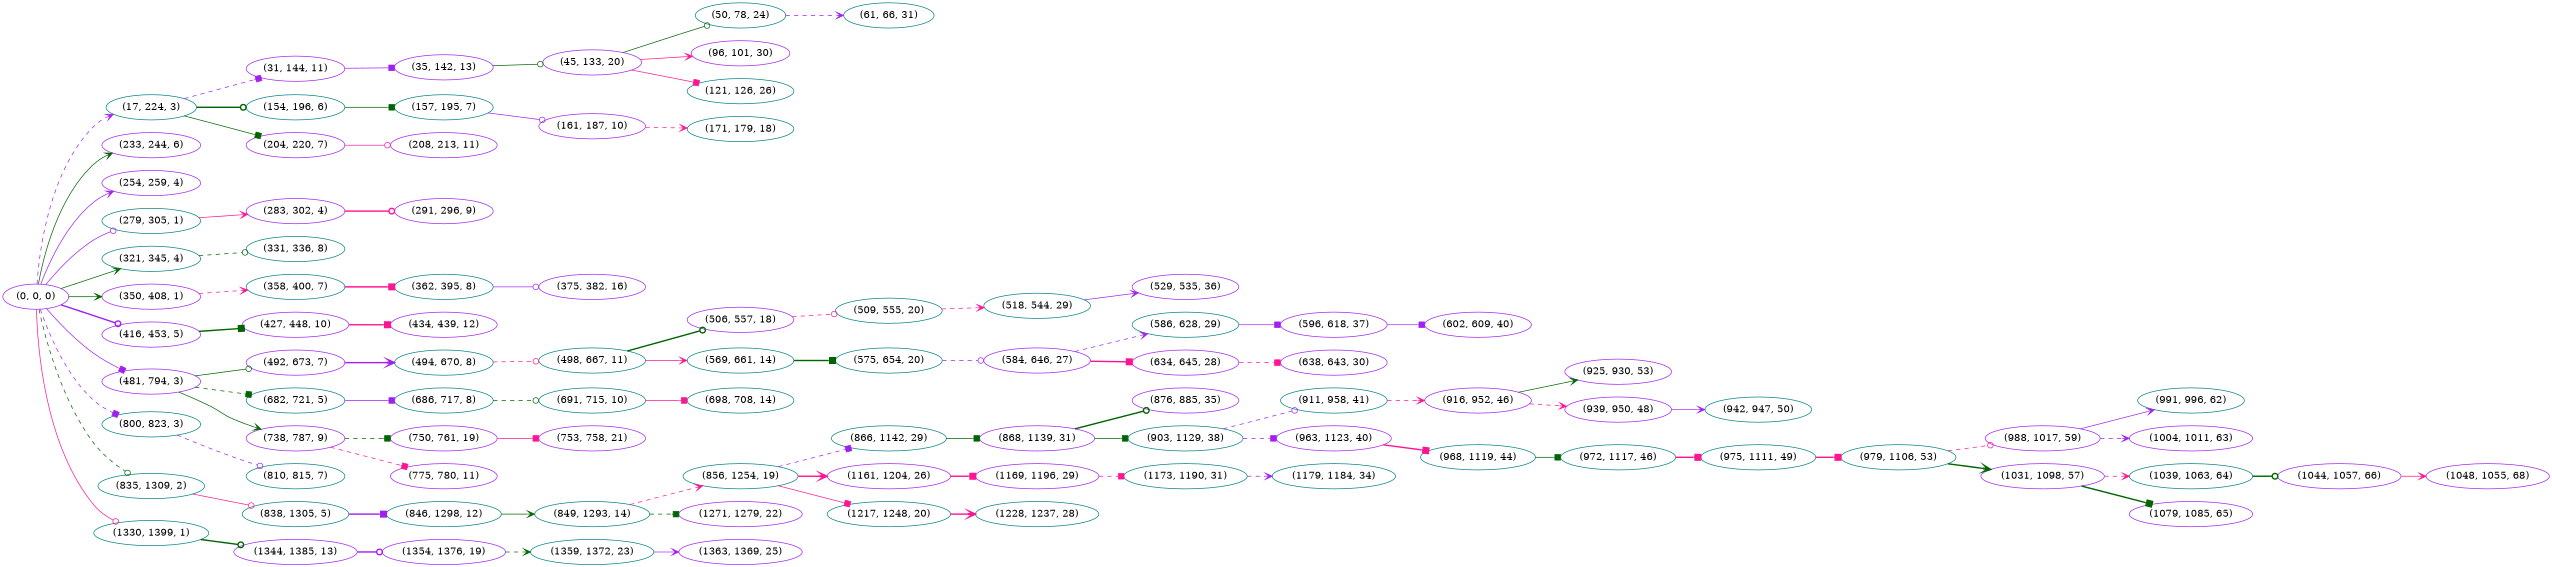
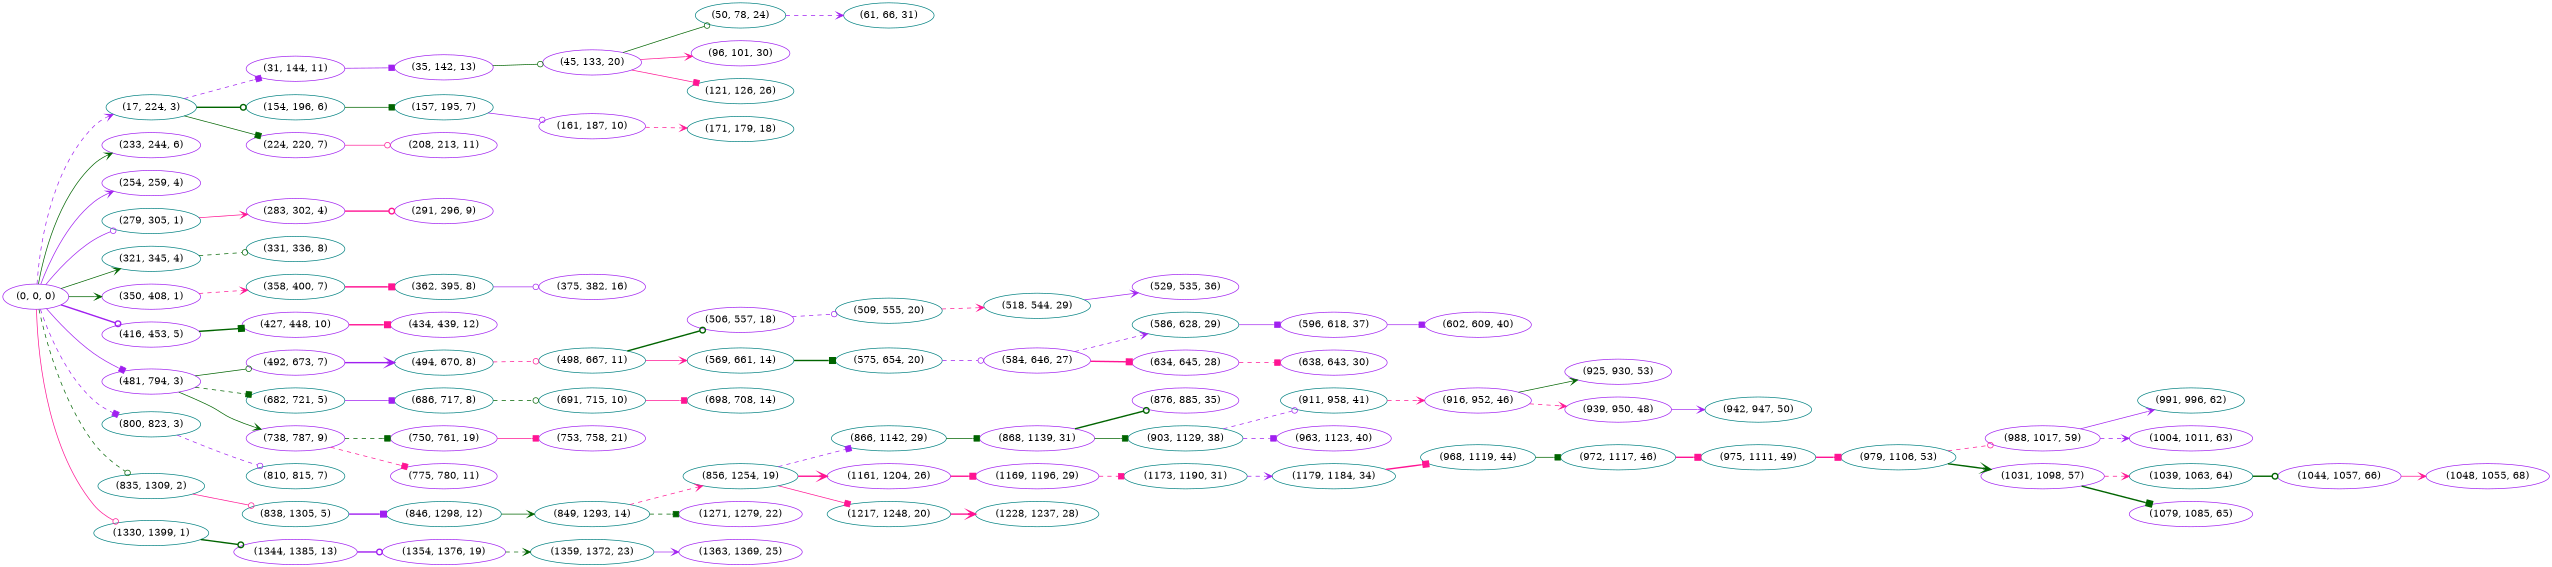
(296, 145) -> (296, 145)
(812, 315) -> (812, 315)
(1402, 447) -> (1404, 467)
